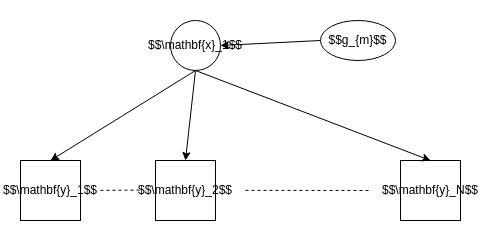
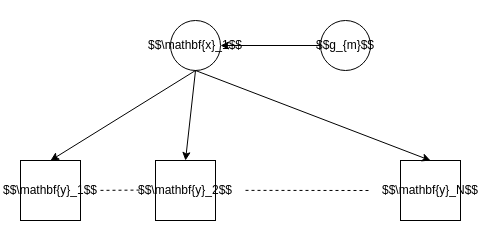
(358, 41) -> (346, 46)
